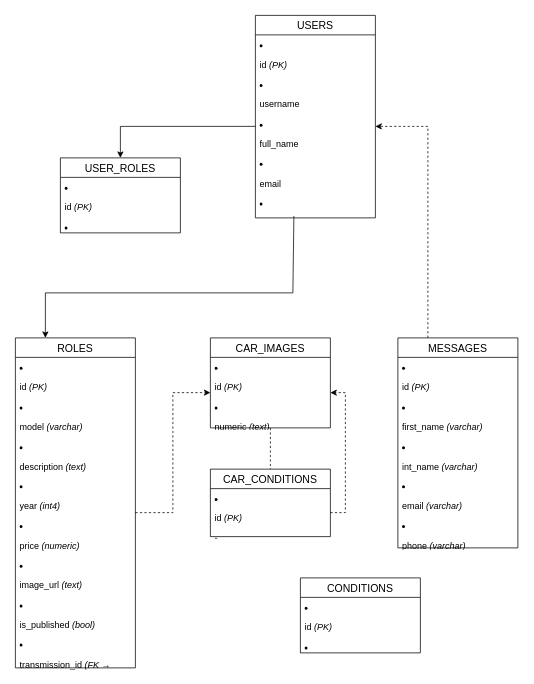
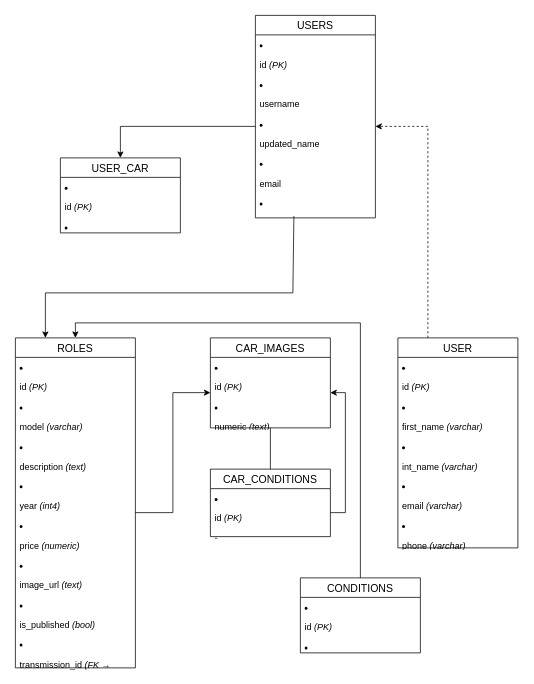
(316, 89) -> (316, 89)
(120, 168) -> (120, 168)
(458, 348) -> (458, 348)
(270, 449) -> (270, 449)
none -> (360, 450)
(173, 455) -> (173, 455)
(345, 455) -> (345, 455)
